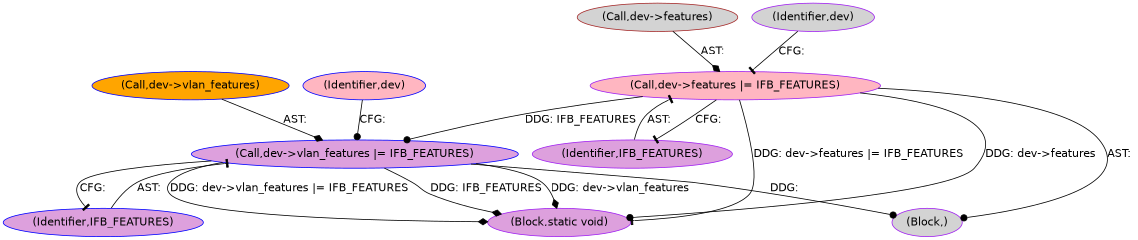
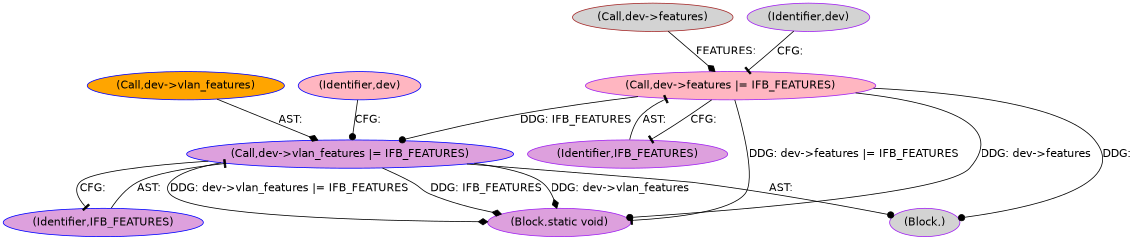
(714, 51) -> (728, 51)
(1121, 154) -> (1119, 154)
(786, 188) -> (783, 188)
